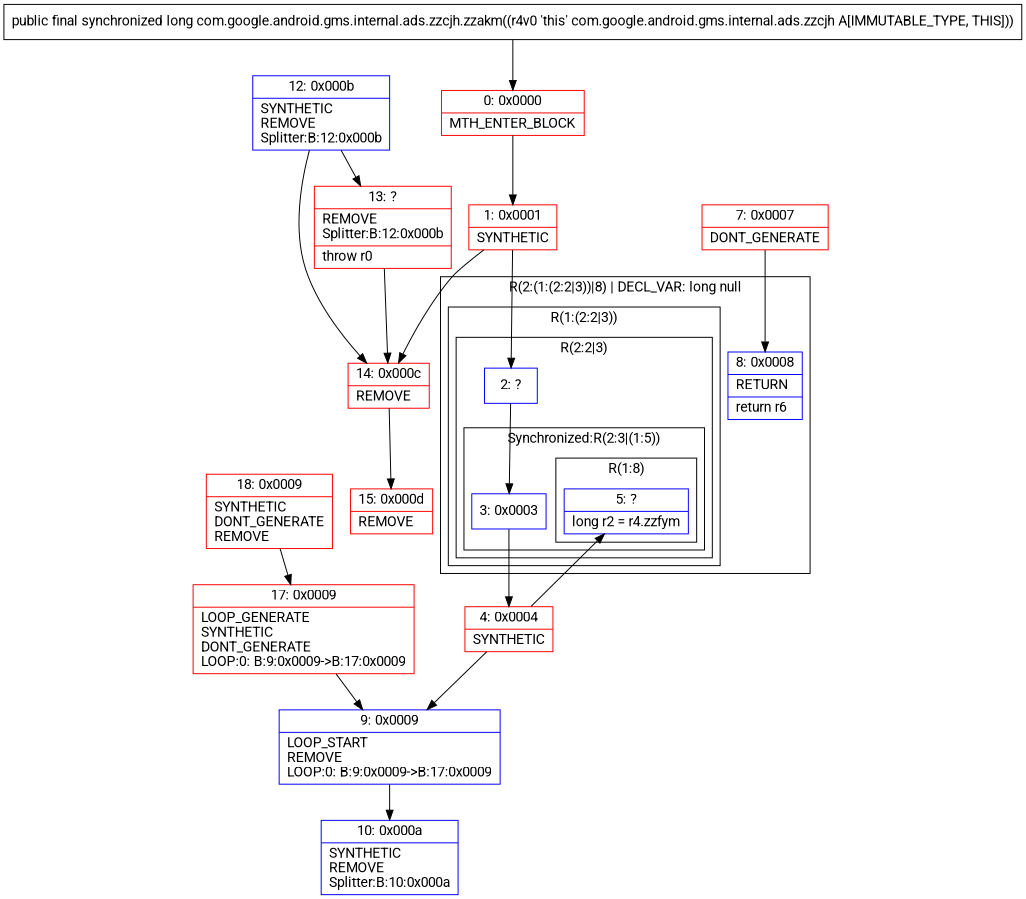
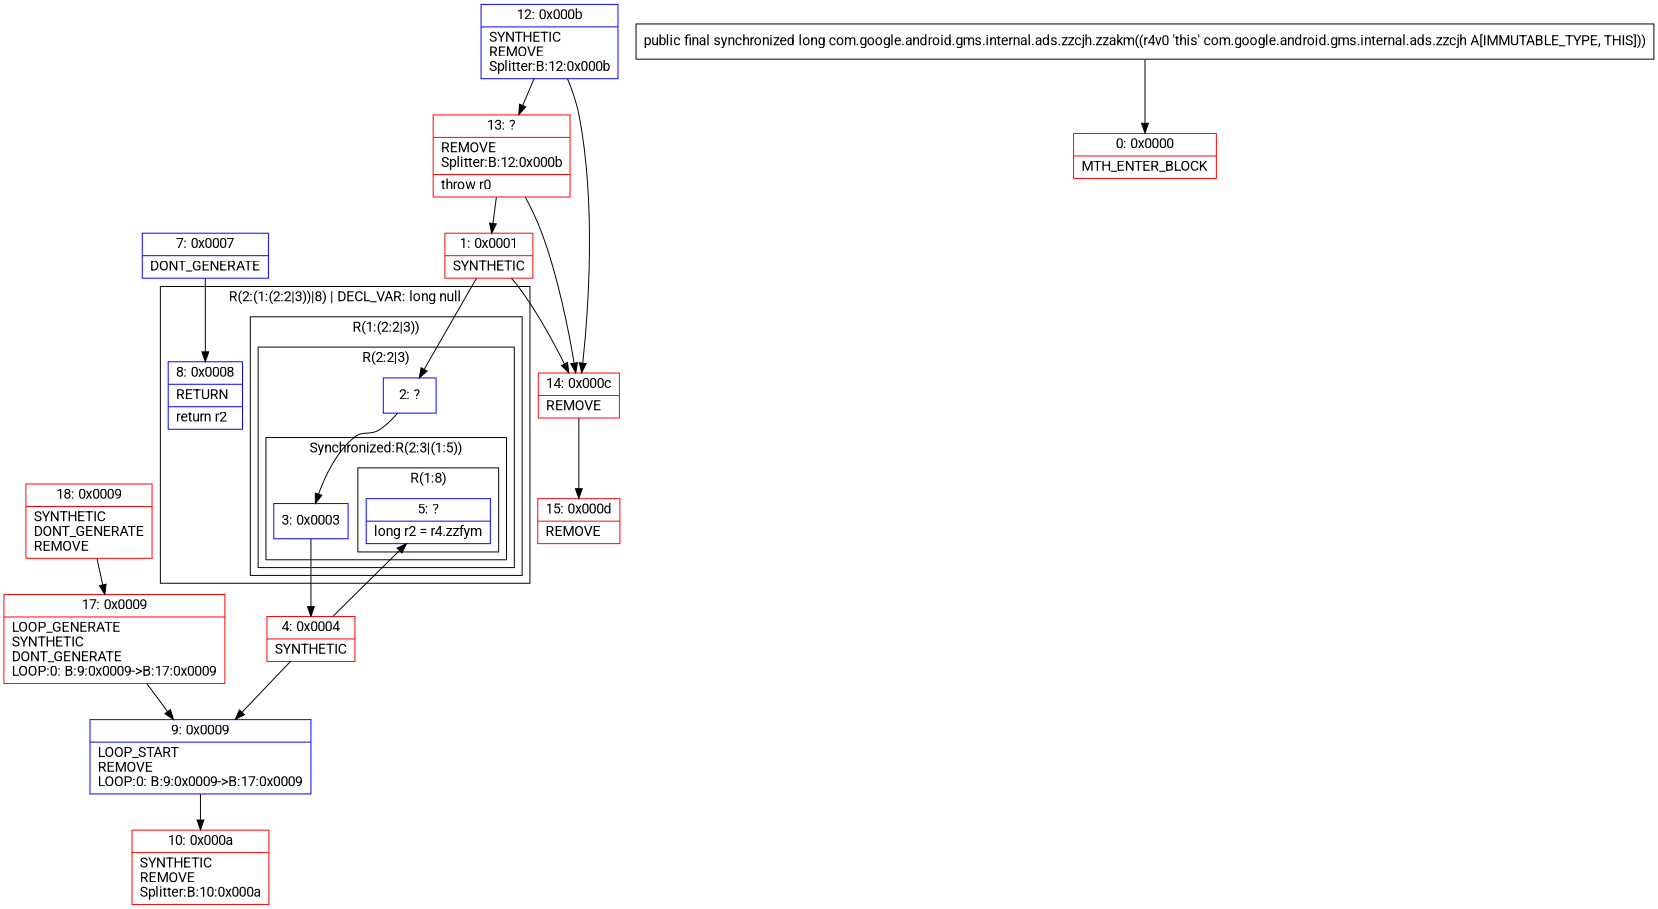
(513, 165) -> (495, 210)
(765, 227) -> (205, 256)
(761, 408) -> (201, 418)
(390, 858) -> (200, 867)
